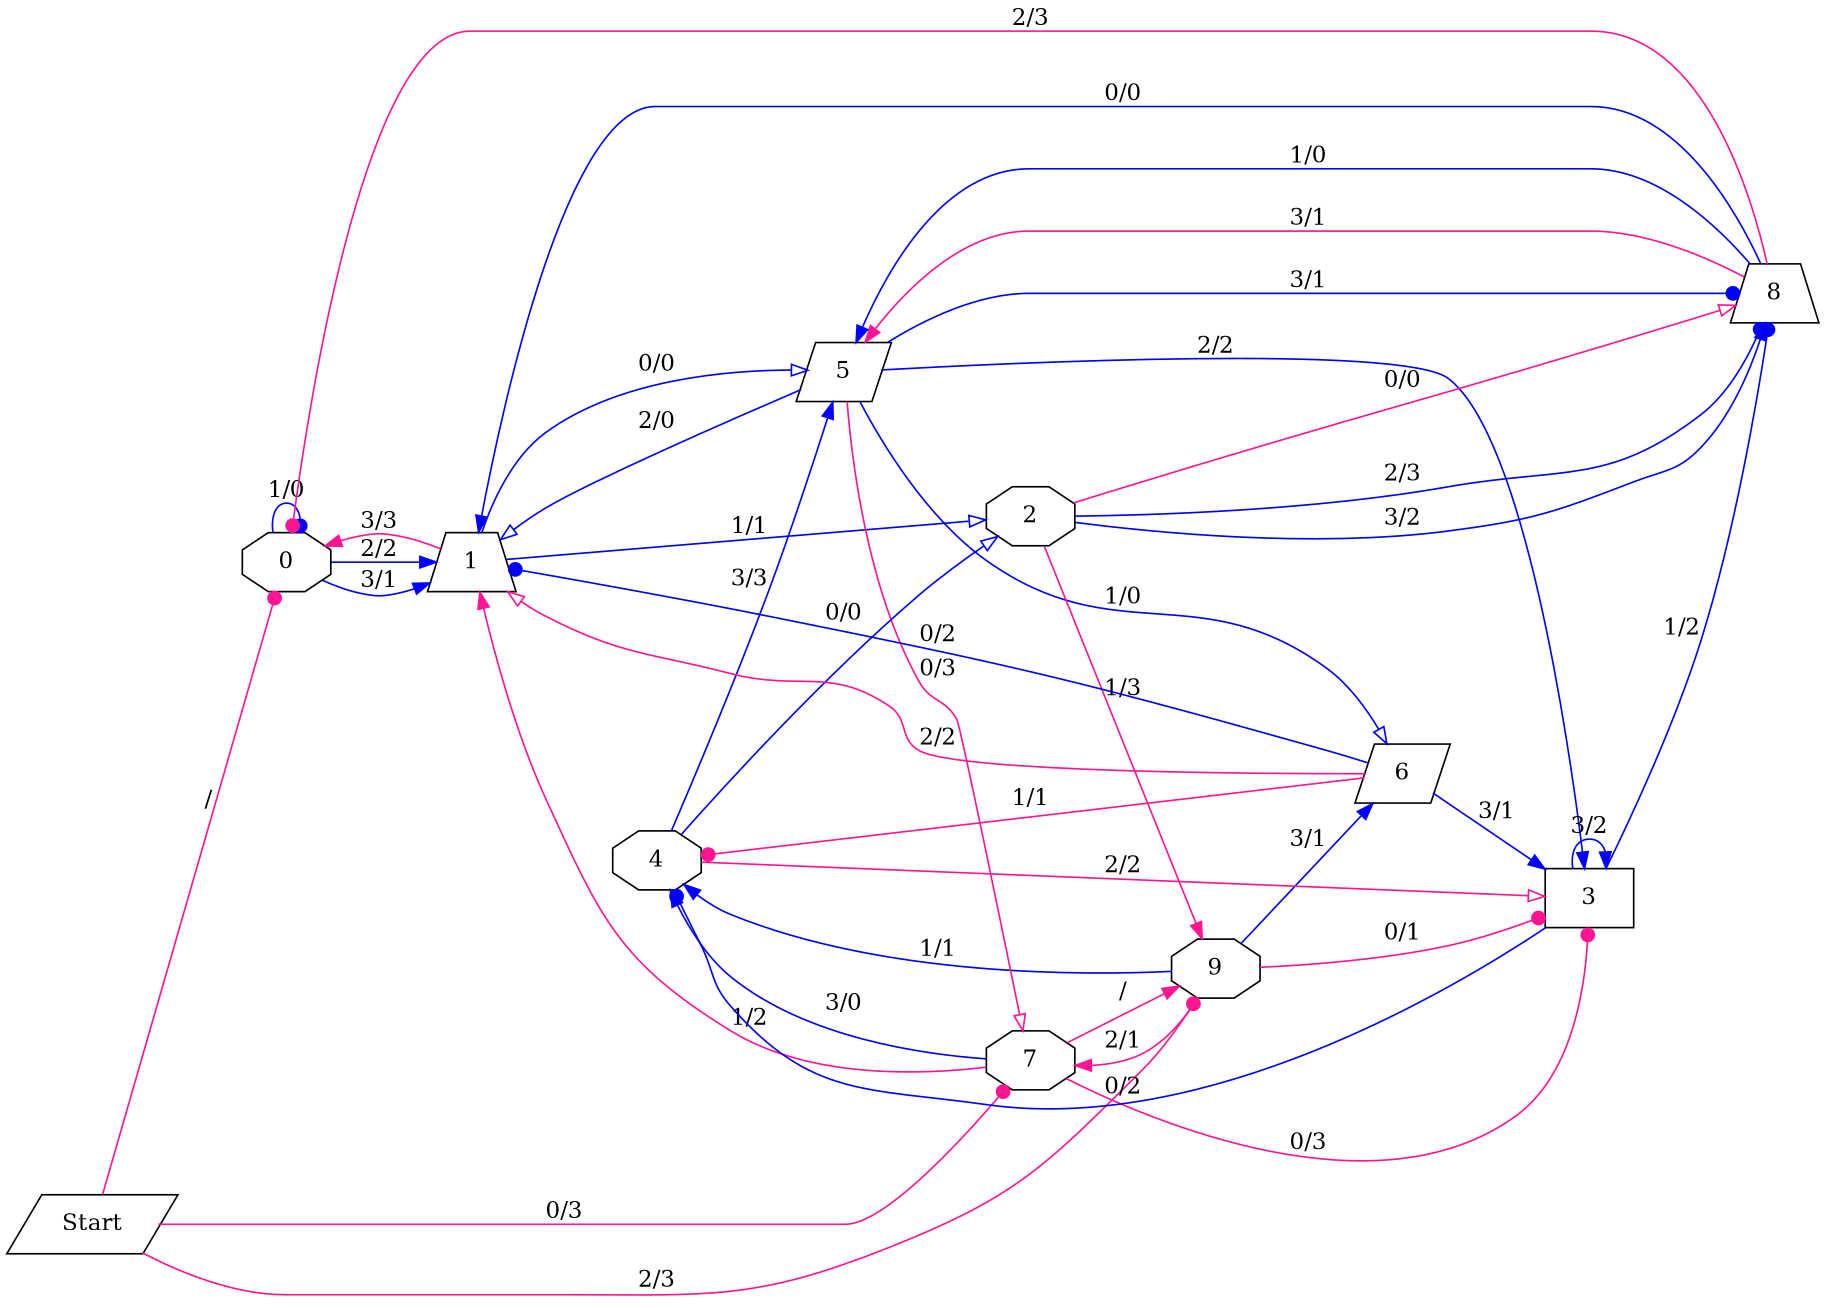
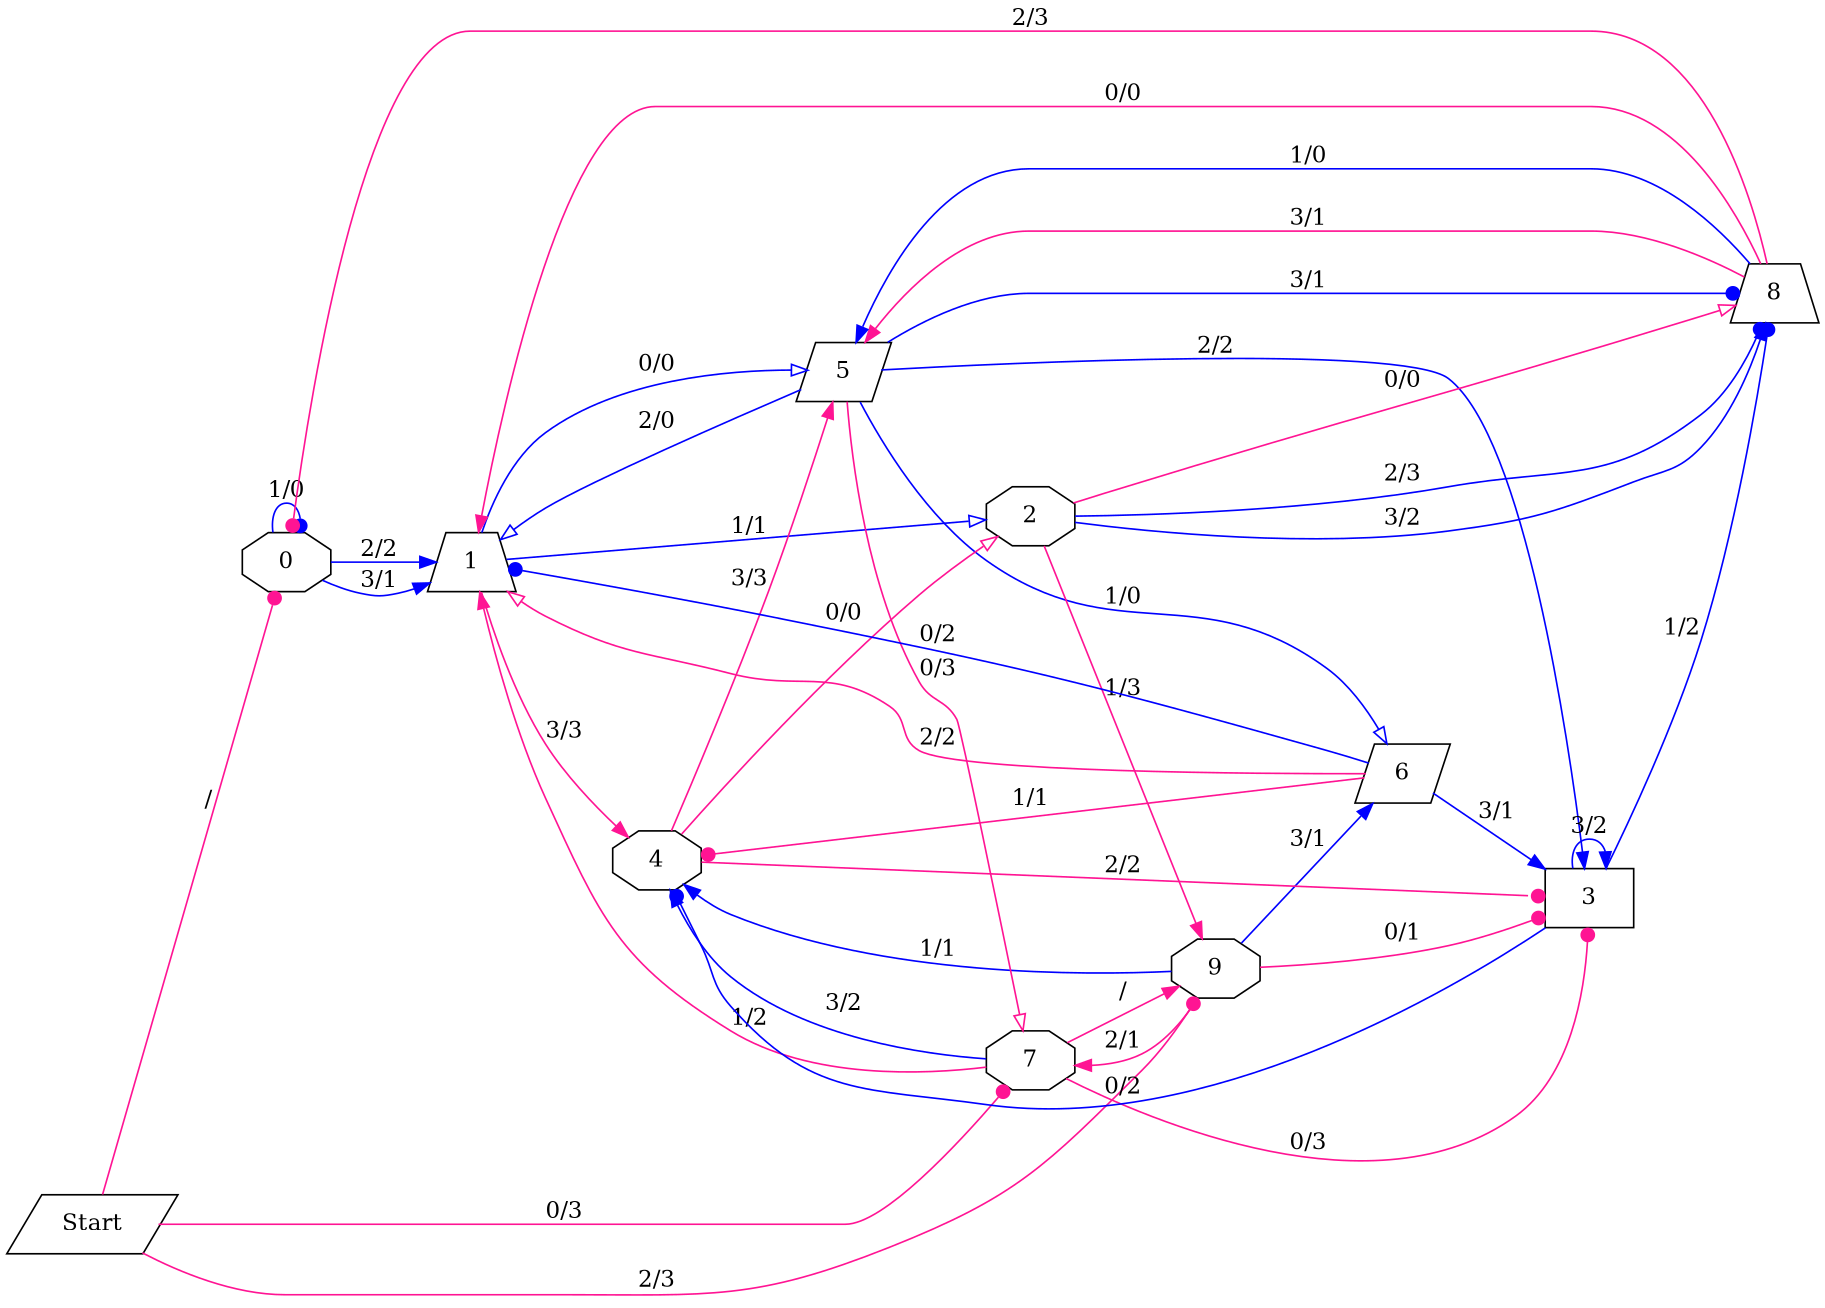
(1015, 107) -> (1015, 107)
(391, 535) -> (531, 719)
(755, 626) -> (755, 626)
(810, 697) -> (810, 697)
(1115, 879) -> (1115, 879)
(844, 1004) -> (844, 1004)
